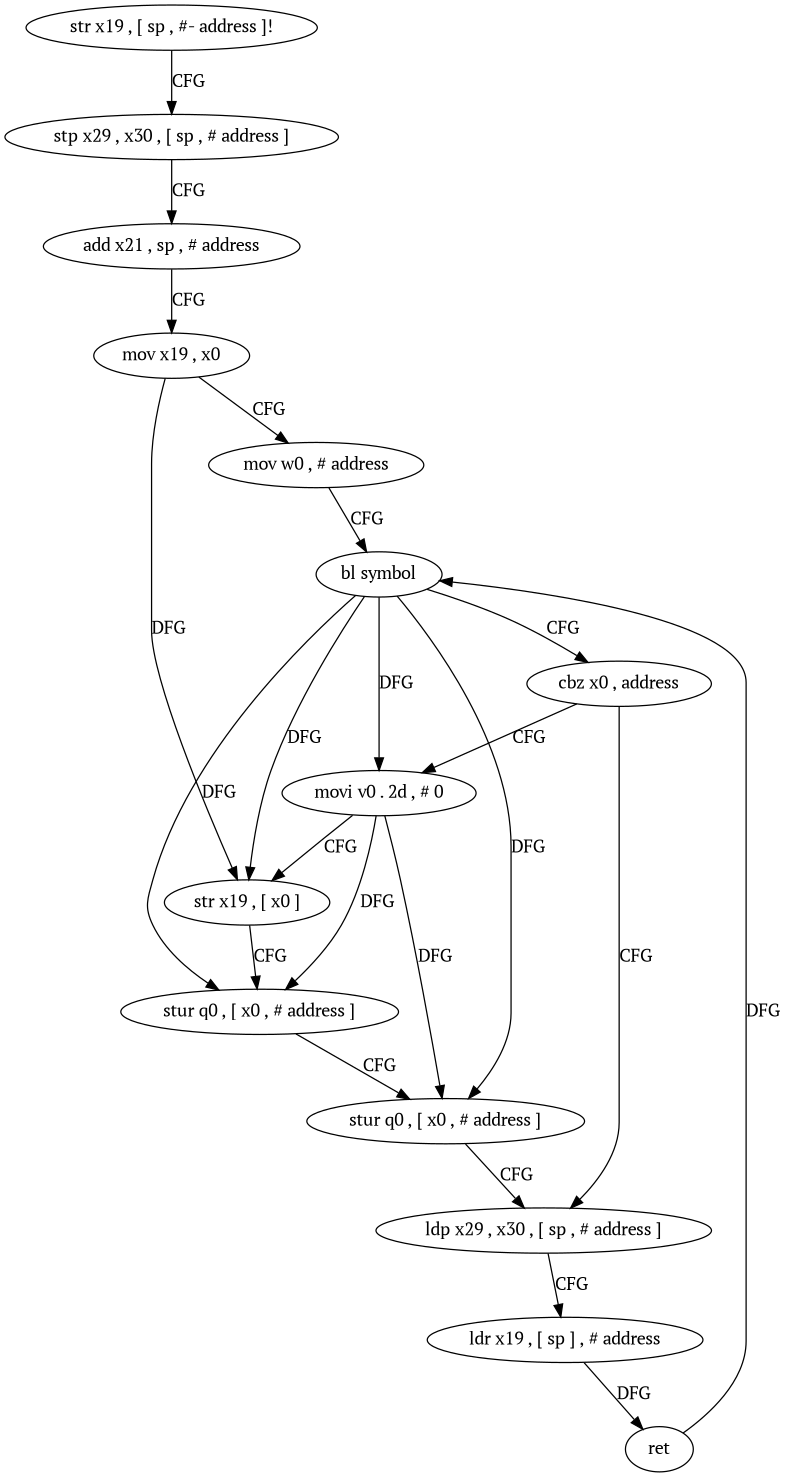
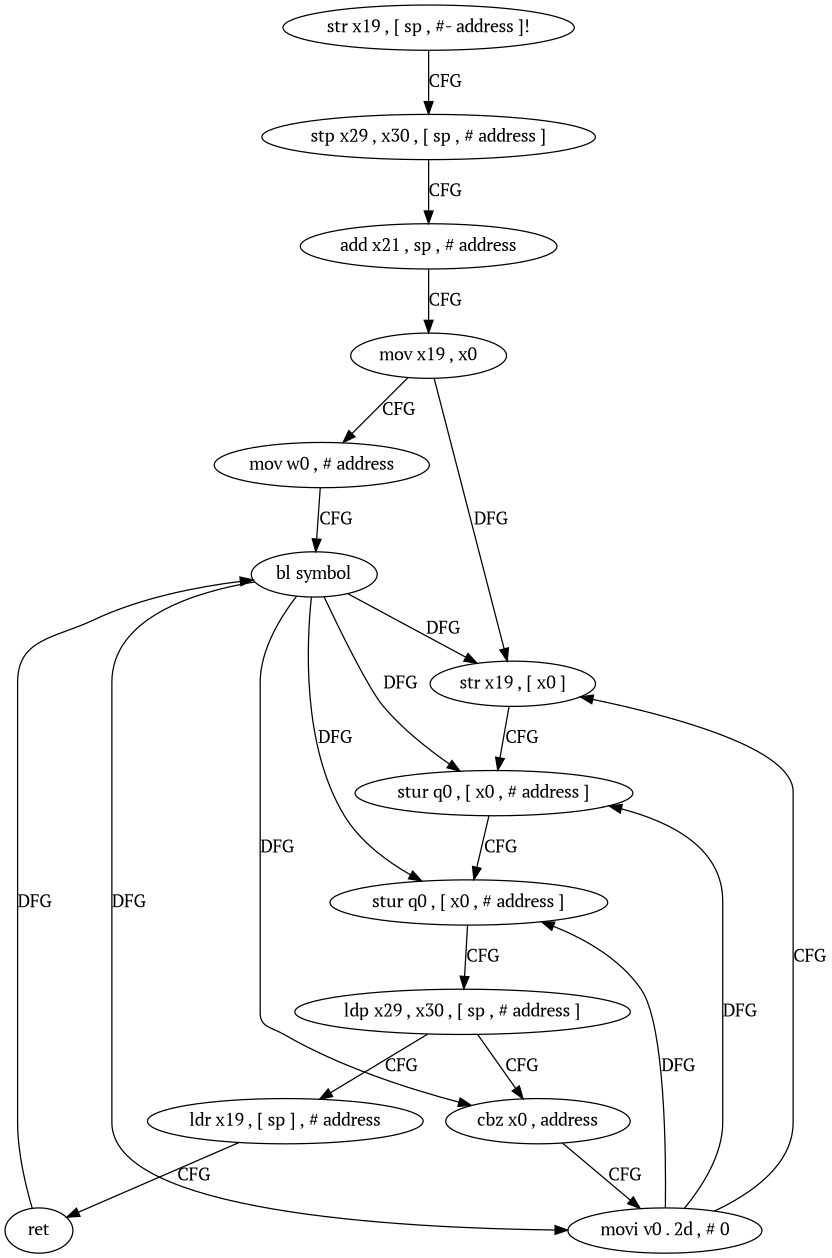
(563, 629) -> (278, 848)
(619, 959) -> (497, 1061)
(634, 1395) -> (194, 1176)
